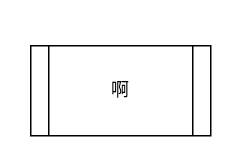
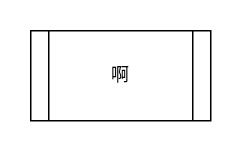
(121, 91) -> (121, 76)
